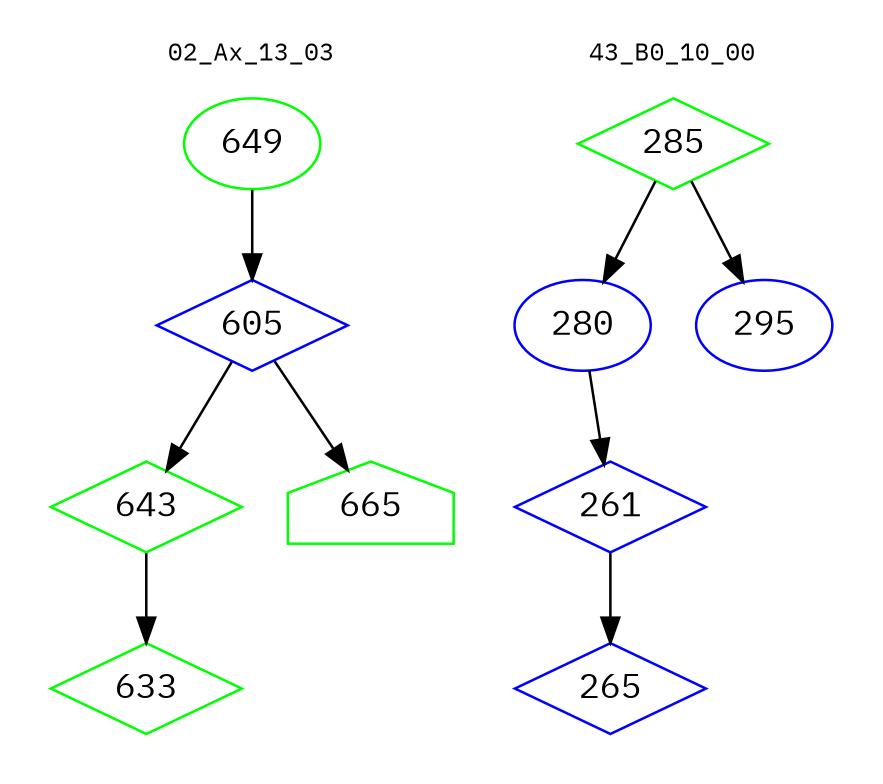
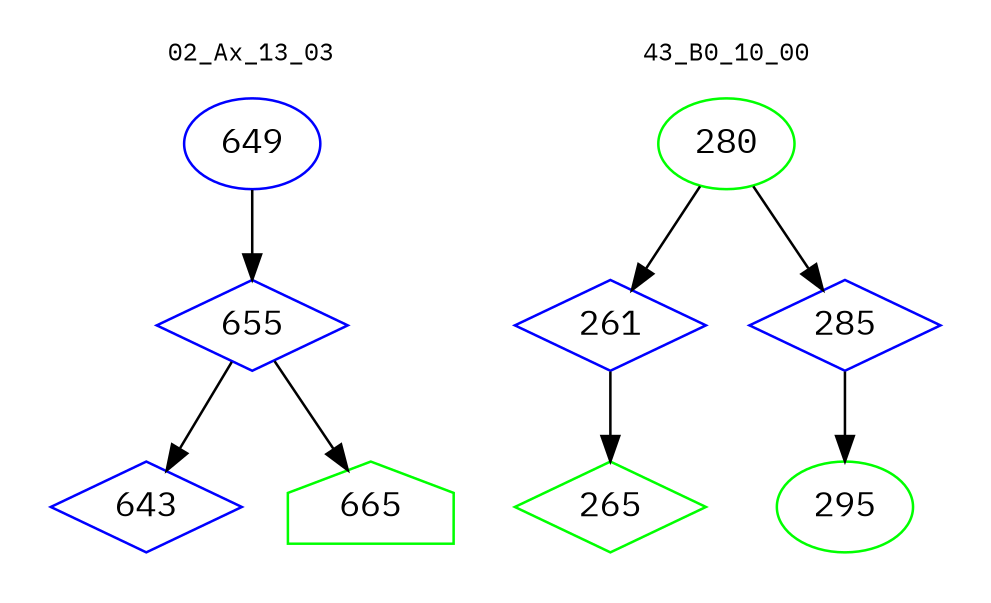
(252, 144) -> (252, 144)
(673, 144) -> (845, 325)
(636, 220) -> (781, 227)
(252, 325) -> (252, 325)
(583, 325) -> (726, 144)
(764, 325) -> (845, 507)
(146, 507) -> (146, 507)
(146, 689) -> none
(610, 689) -> (610, 507)
